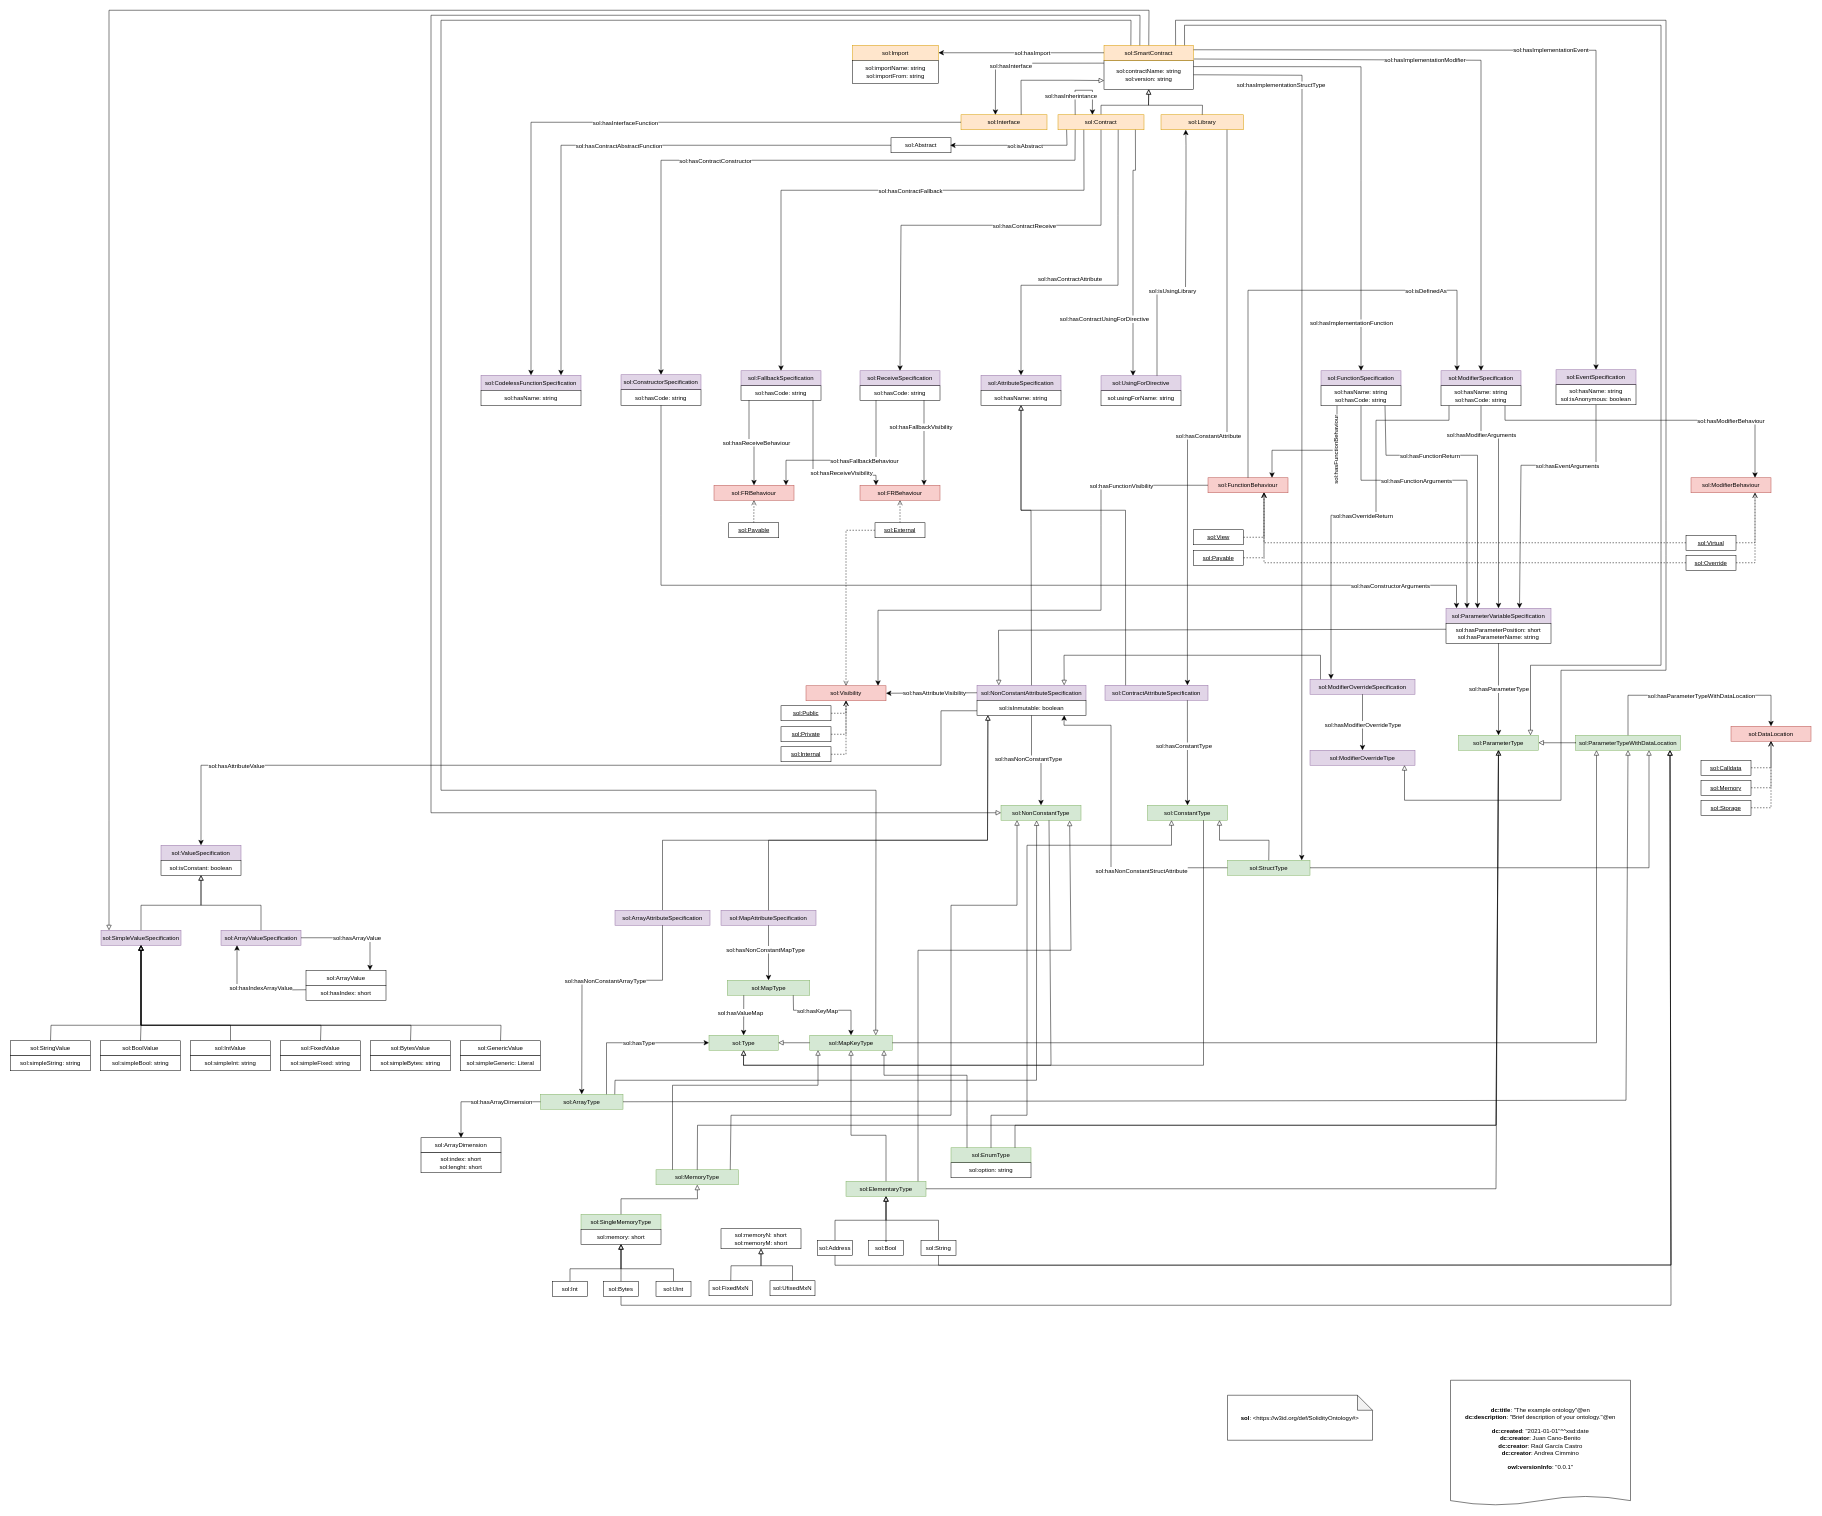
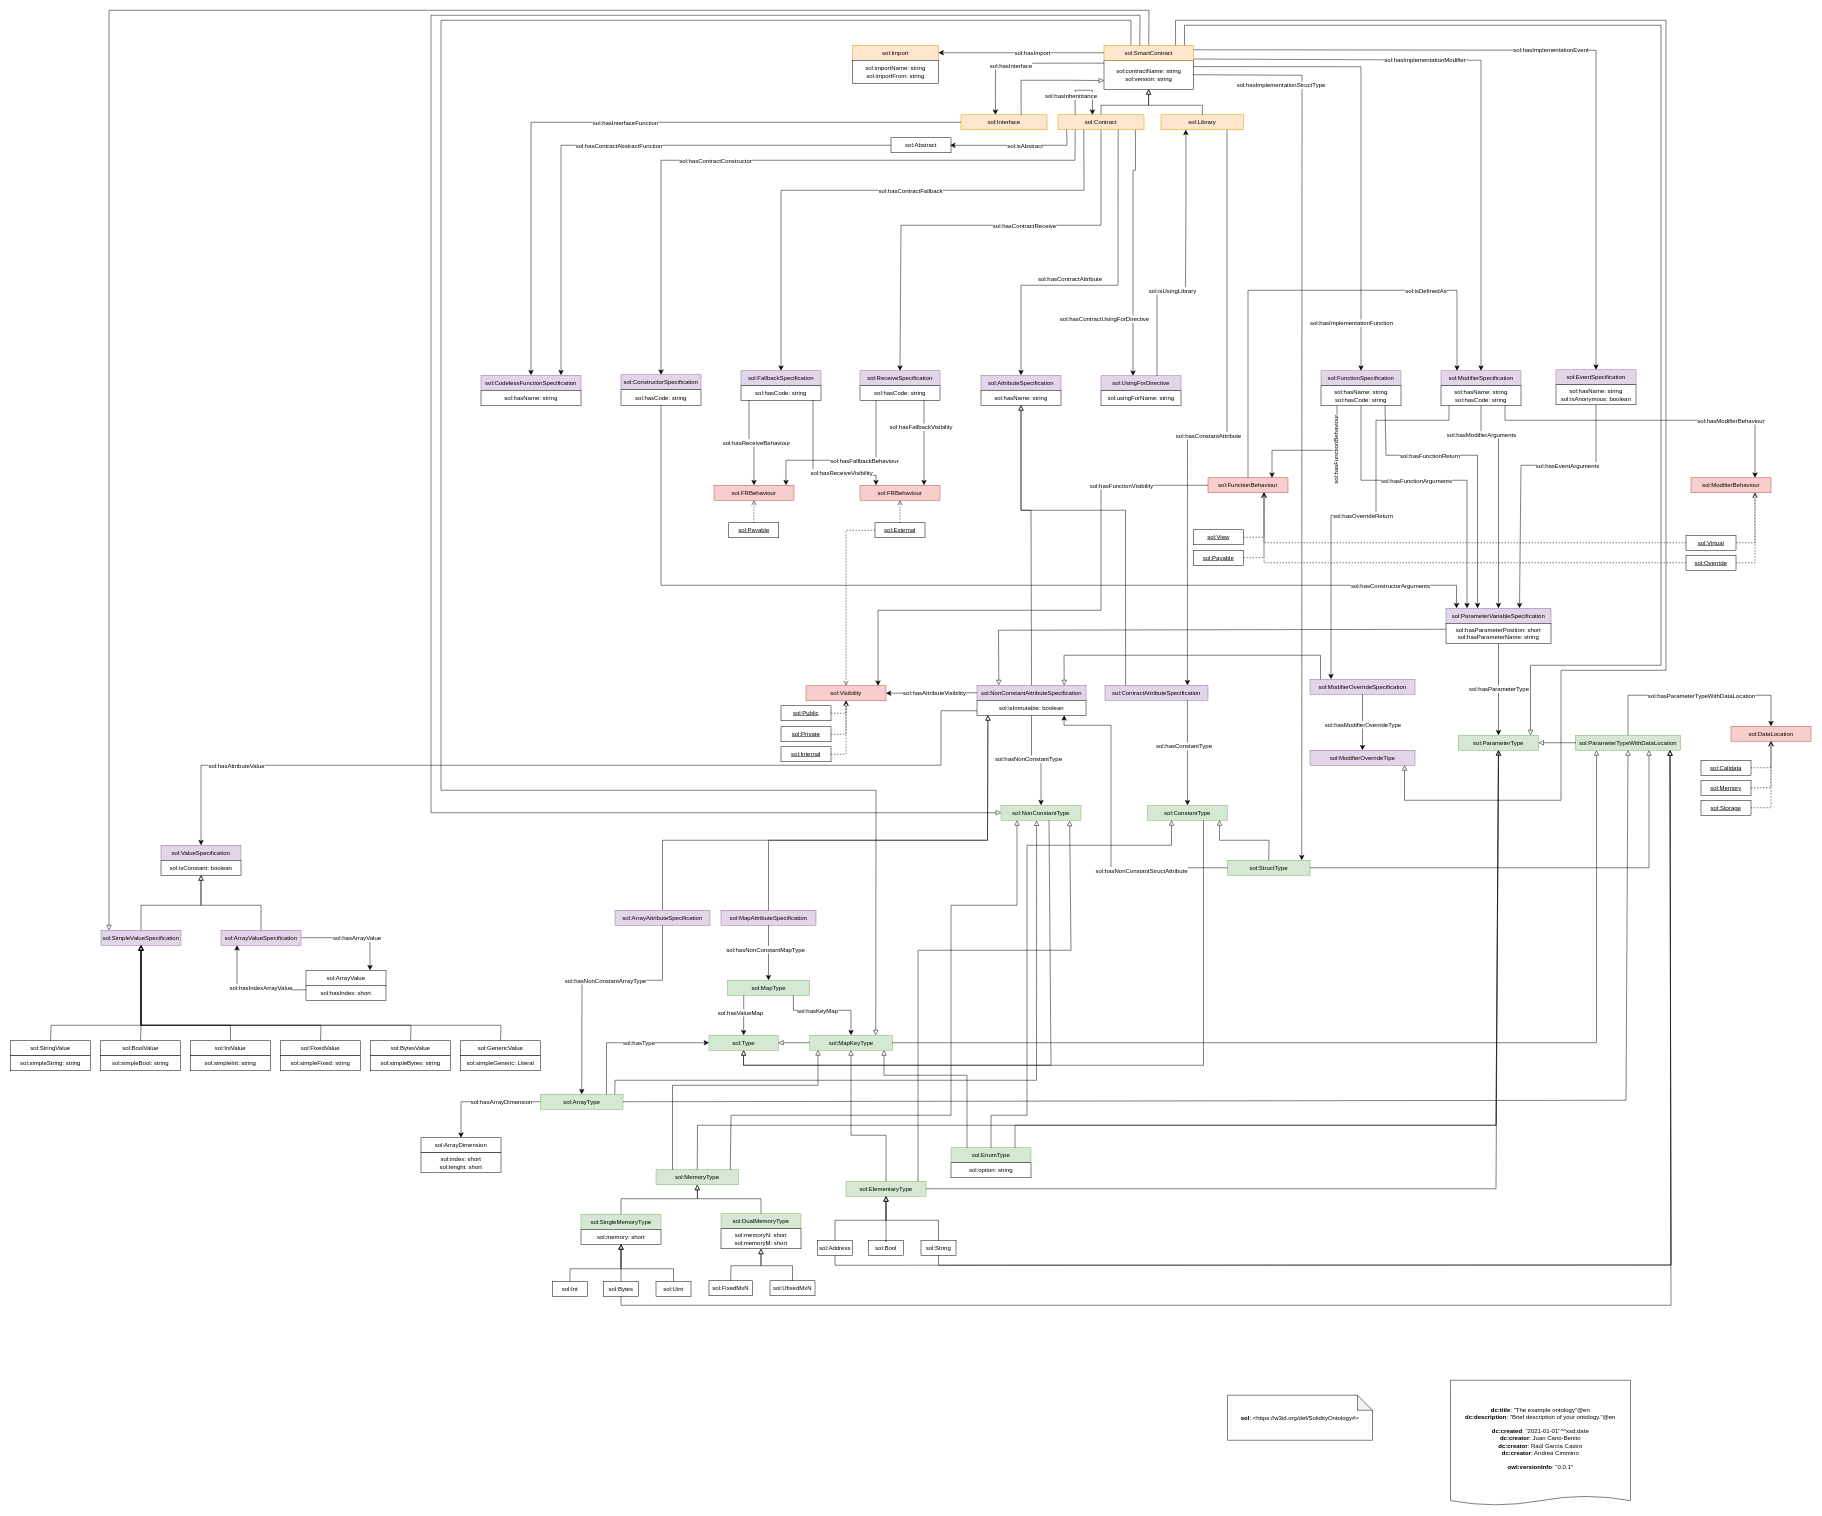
none -> (738, 1199)
none -> (761, 1221)
